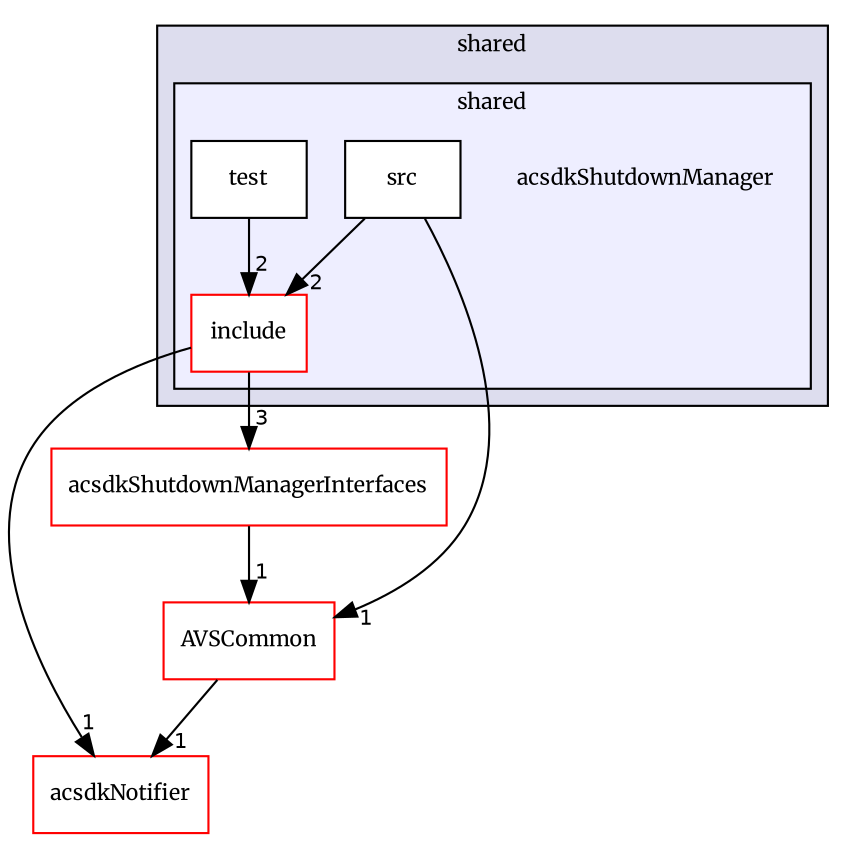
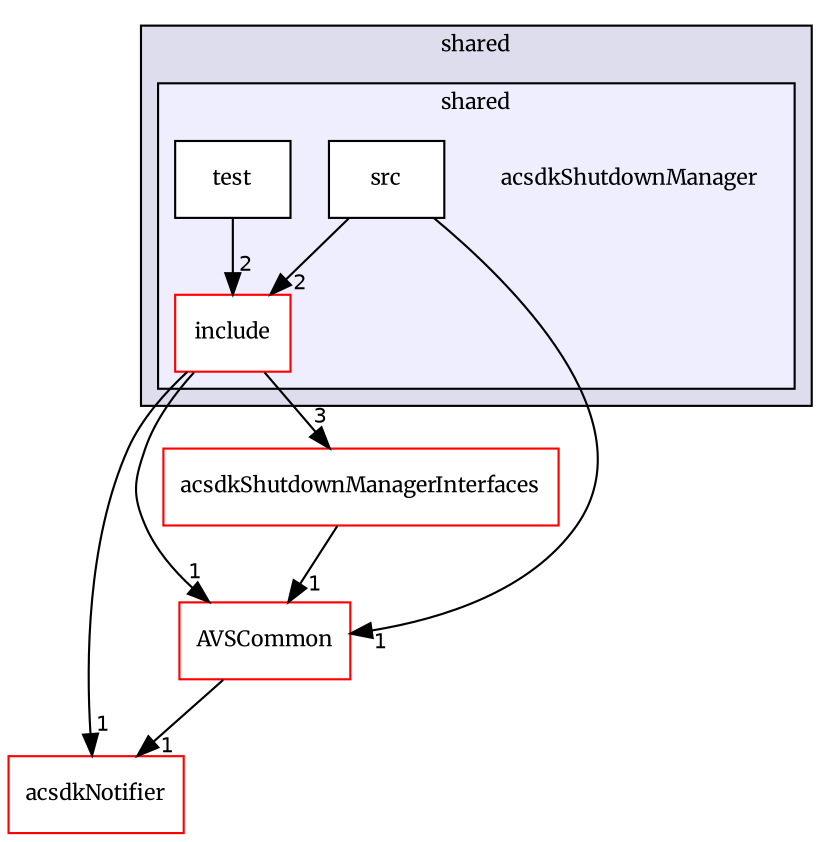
none -> (137, 481)
